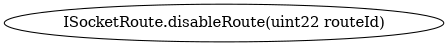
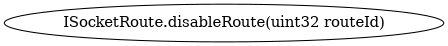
(224, 23) -> (224, 23)
